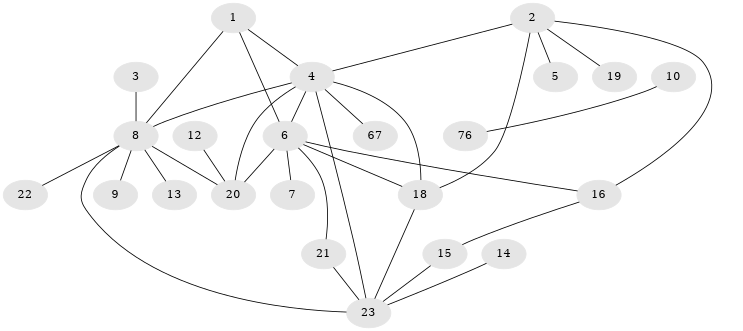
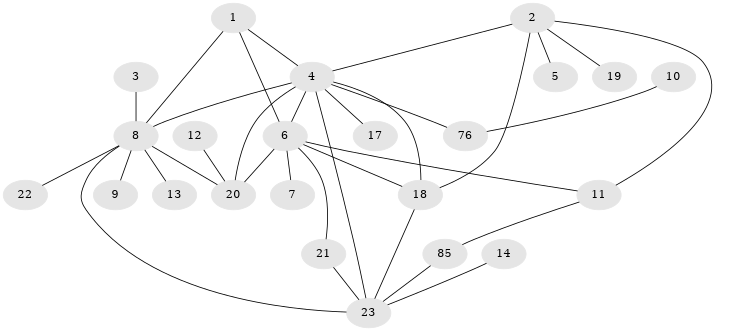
none -> (401, 110)
(375, 136) -> (375, 136)
(599, 195) -> (599, 195)
(445, 254) -> (445, 254)
